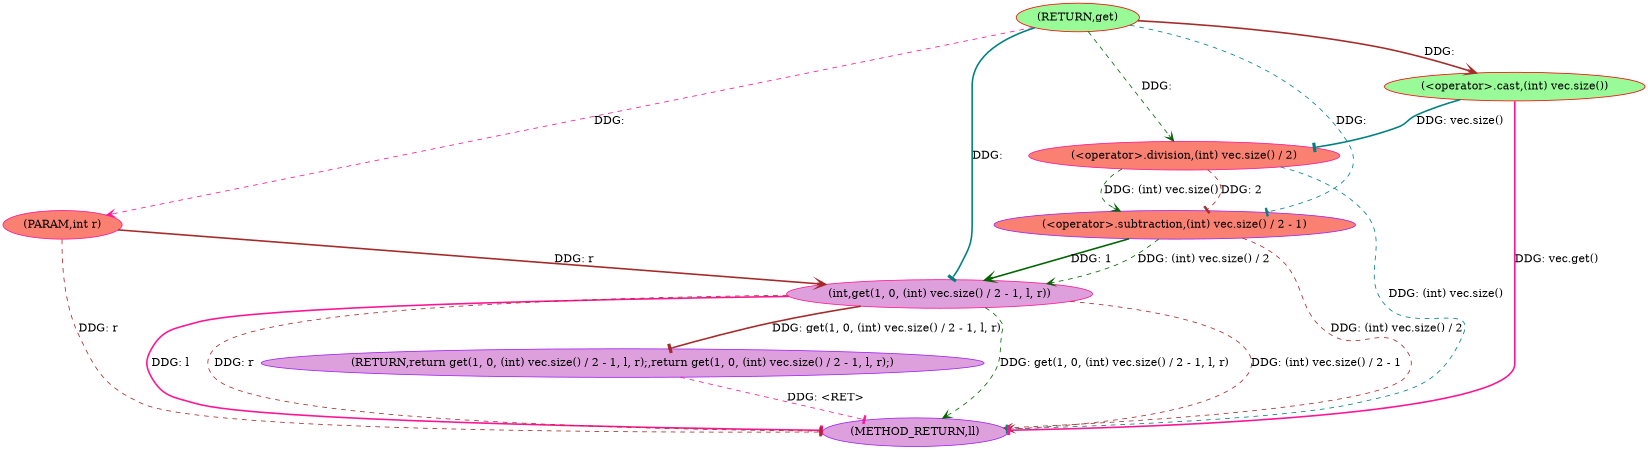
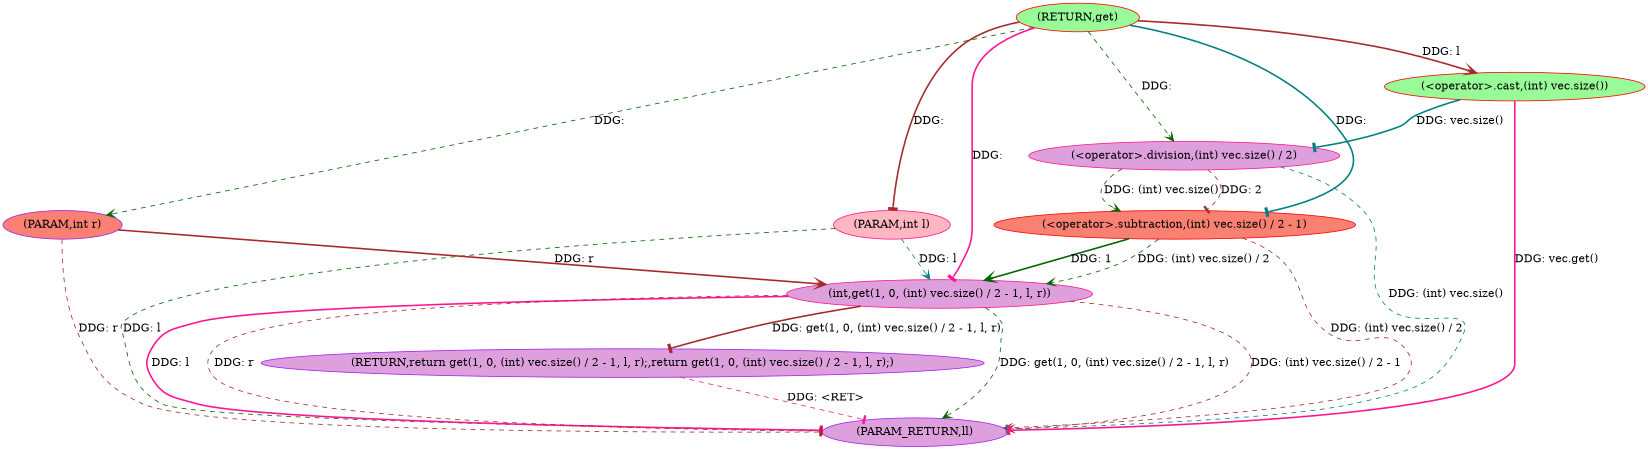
(1441, 52) -> (1441, 52)
(1304, 95) -> (1304, 95)
(574, 120) -> (574, 120)
(972, 137) -> (972, 137)
(1184, 156) -> (1184, 156)
(63, 225) -> (63, 225)
none -> (892, 225)
(1175, 225) -> (1175, 225)
(915, 432) -> (915, 432)
